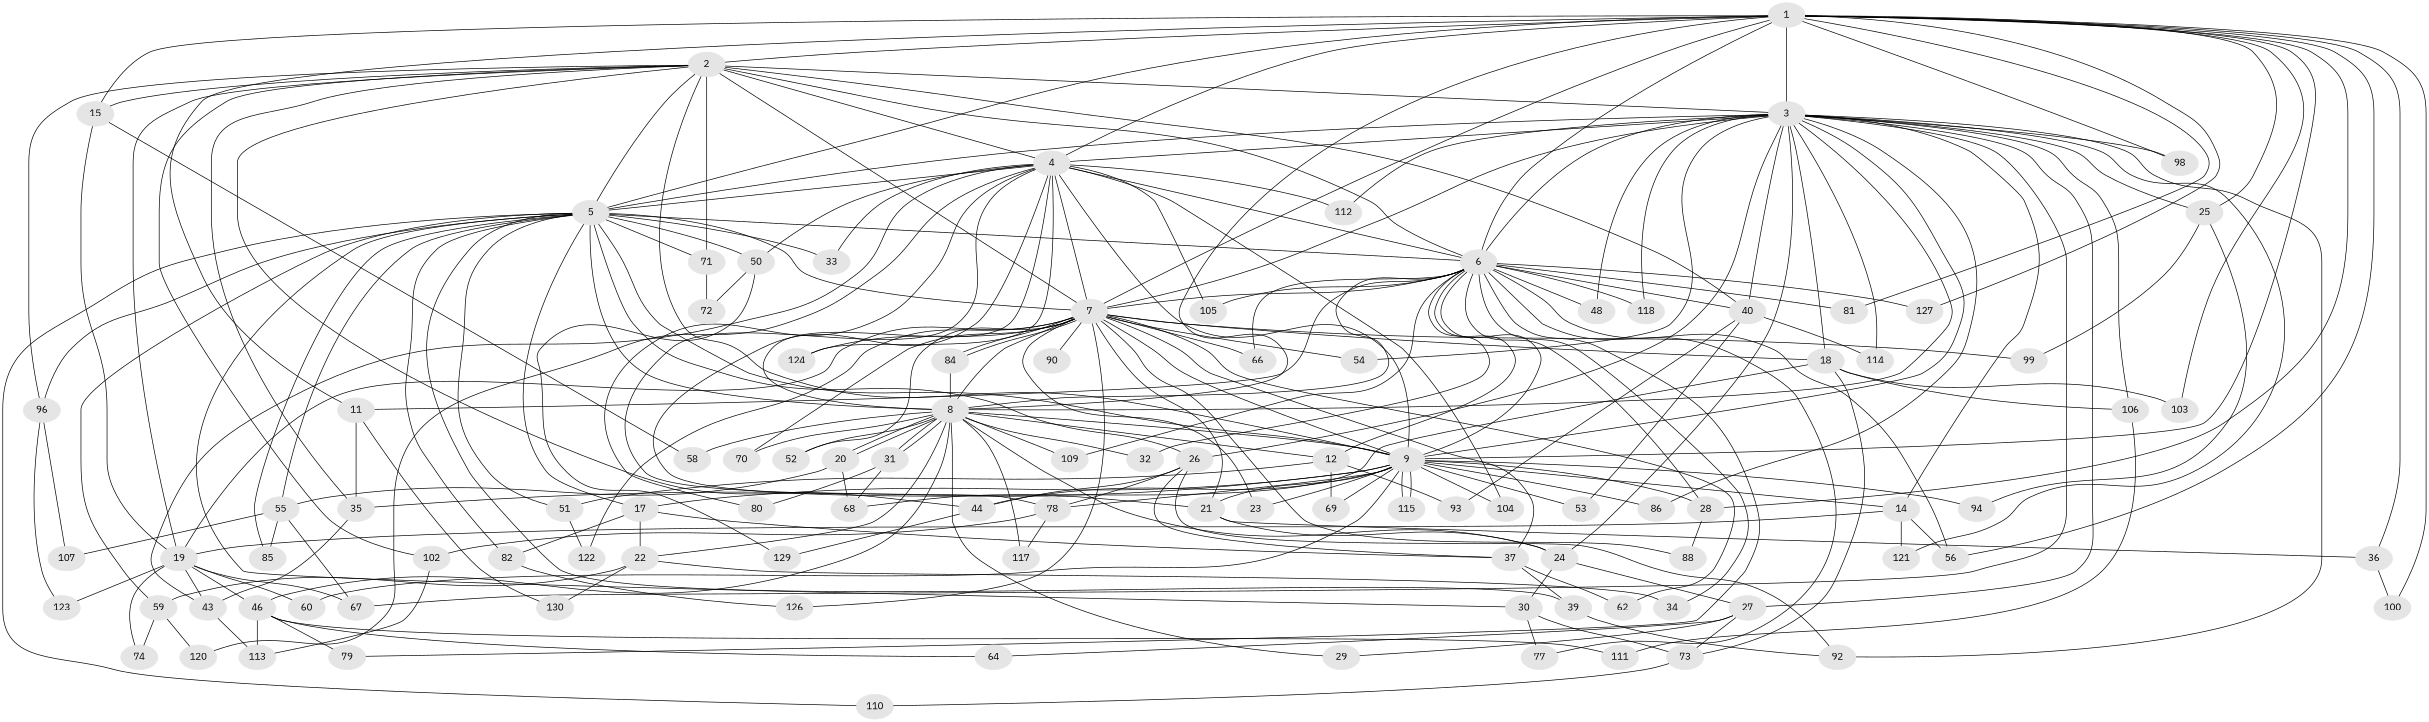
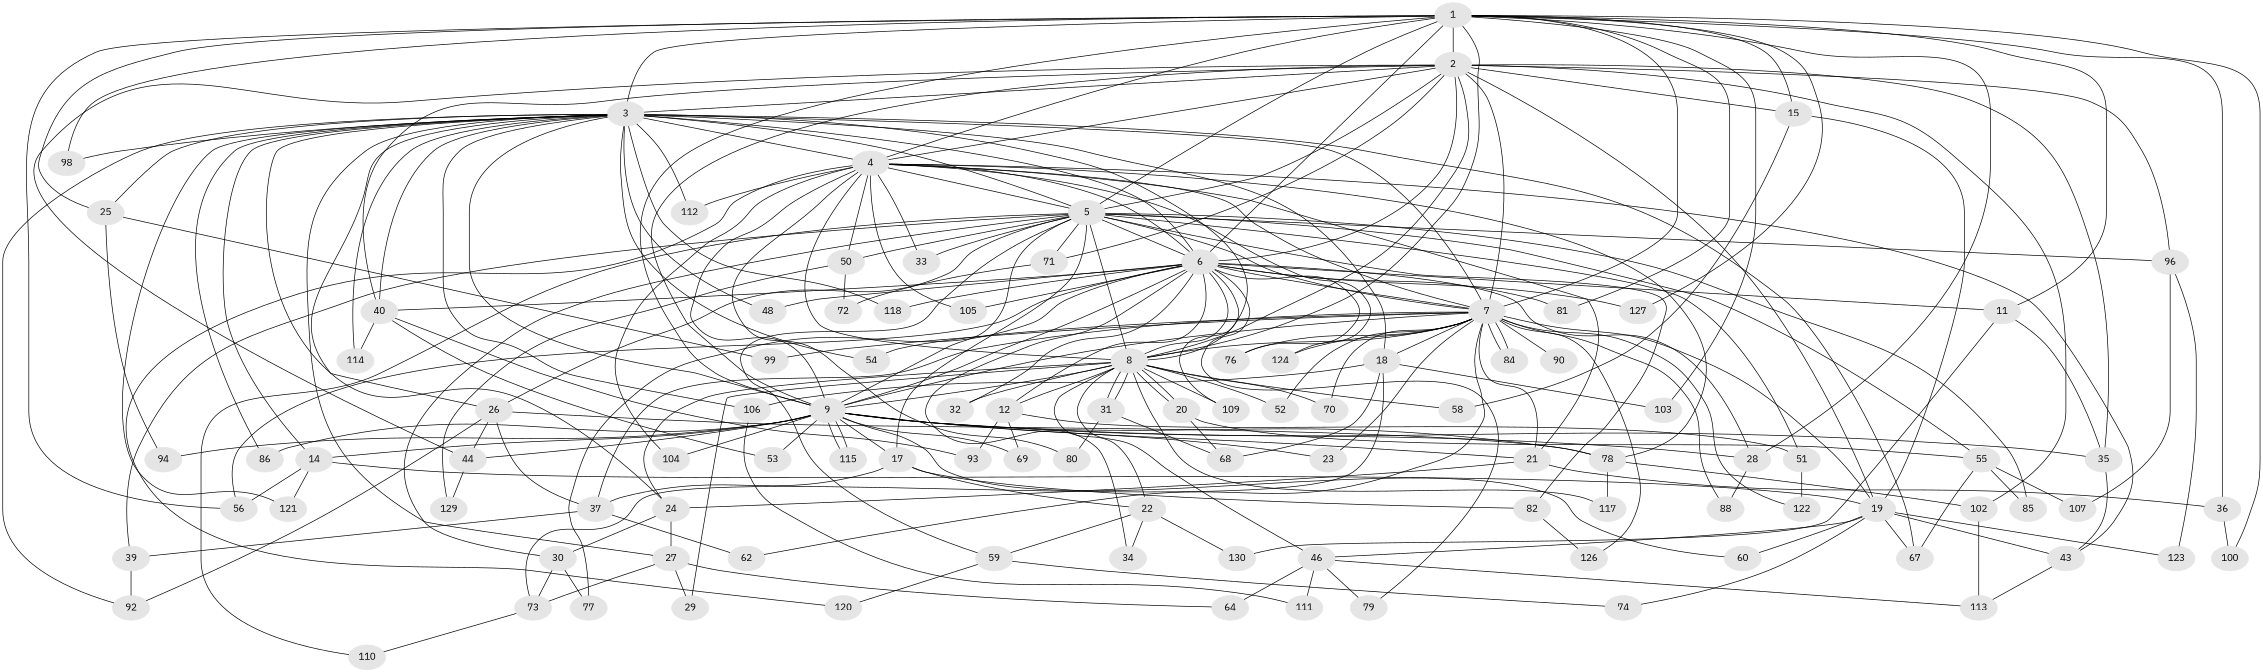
(1258, 361) -> (1231, 361)
(950, 386) -> (1372, 261)
